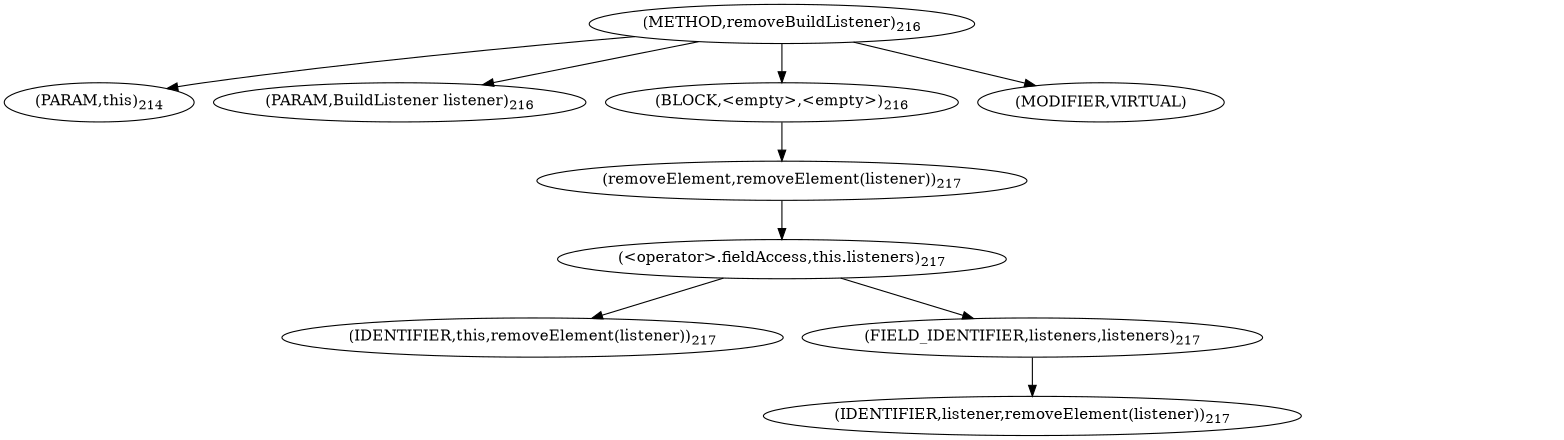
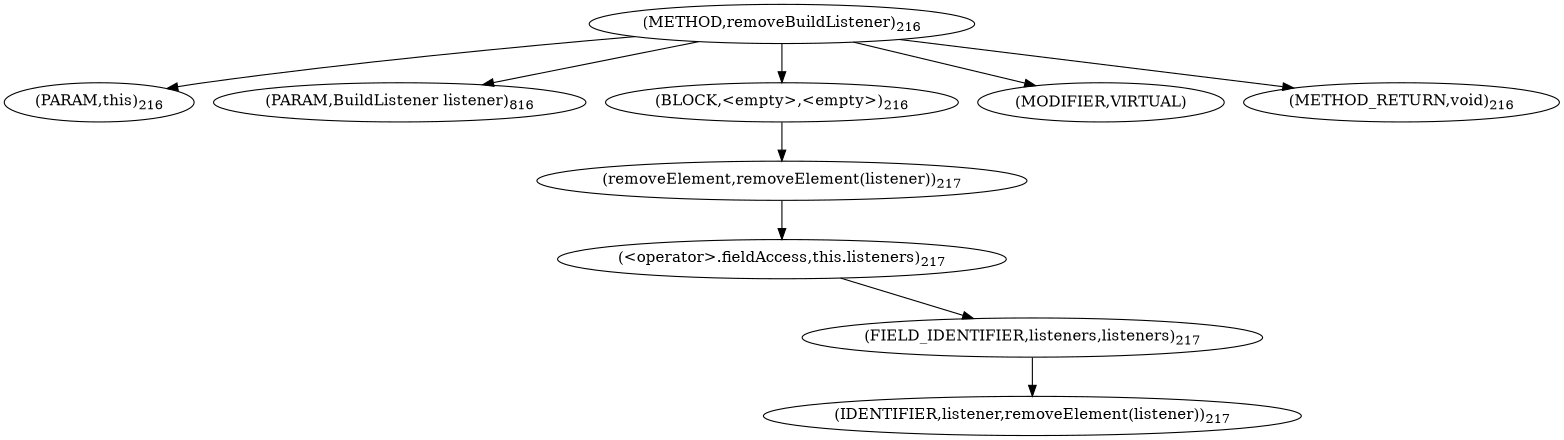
(151, 101) -> (151, 101)
(522, 101) -> (522, 101)
none -> (1402, 102)
(533, 338) -> none
